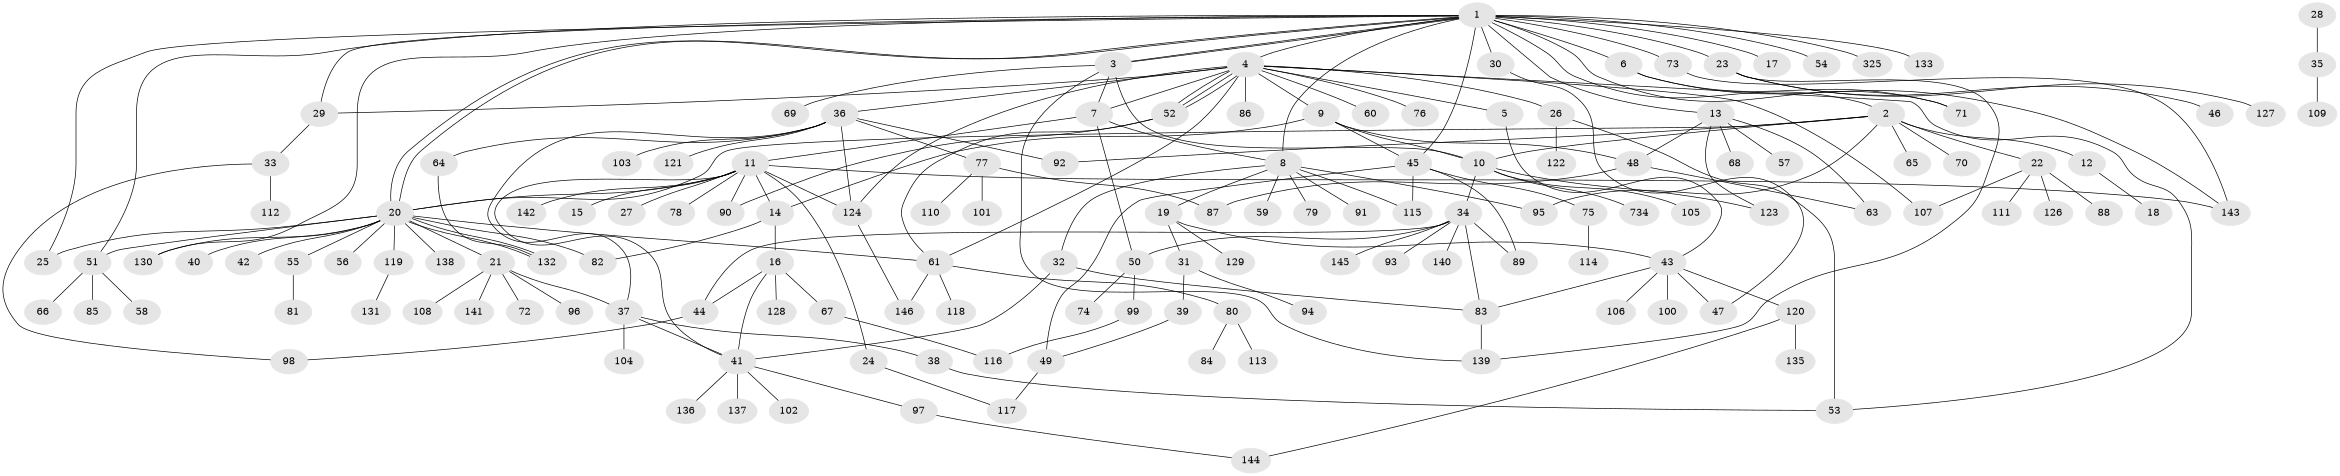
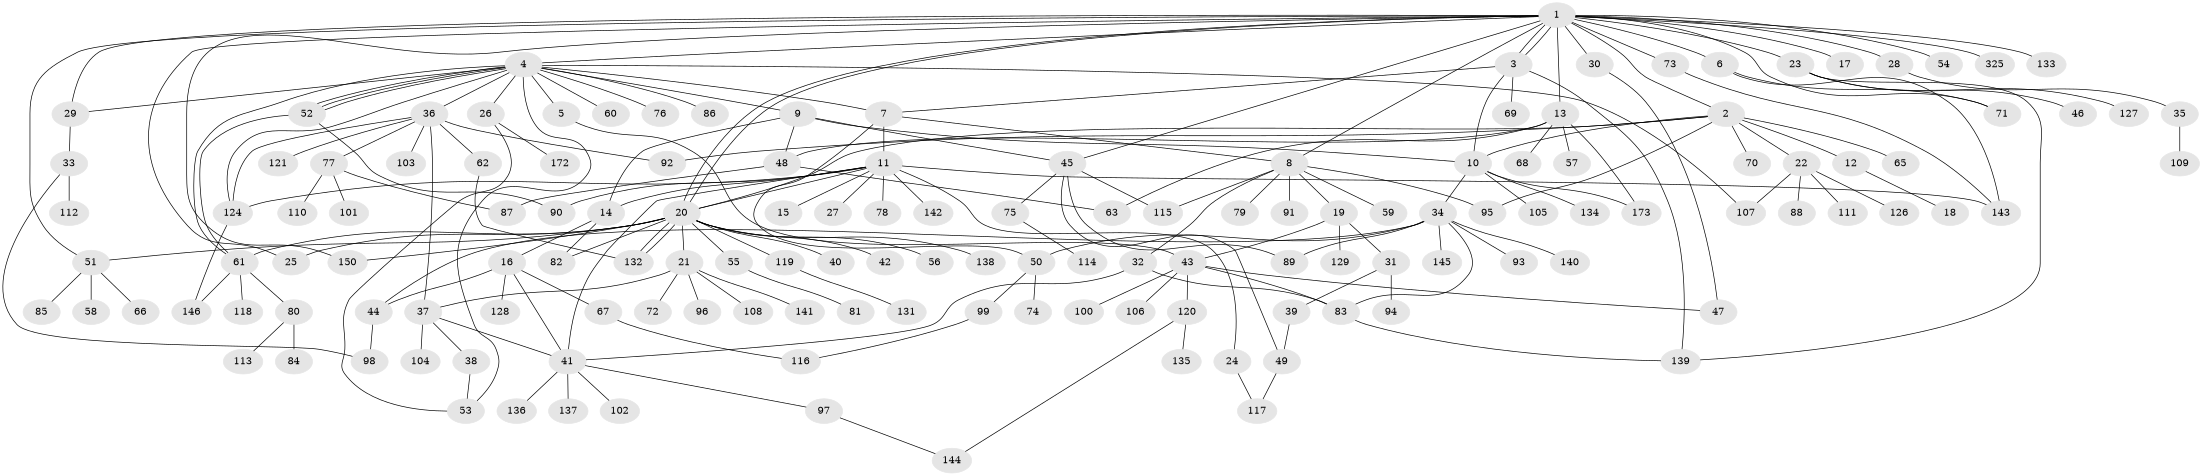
none -> (1791, 35)
(439, 164) -> (483, 164)
(1556, 164) -> (560, 164)
(1639, 213) -> (1590, 213)
(1769, 213) -> (1641, 213)
(143, 263) -> (348, 263)
